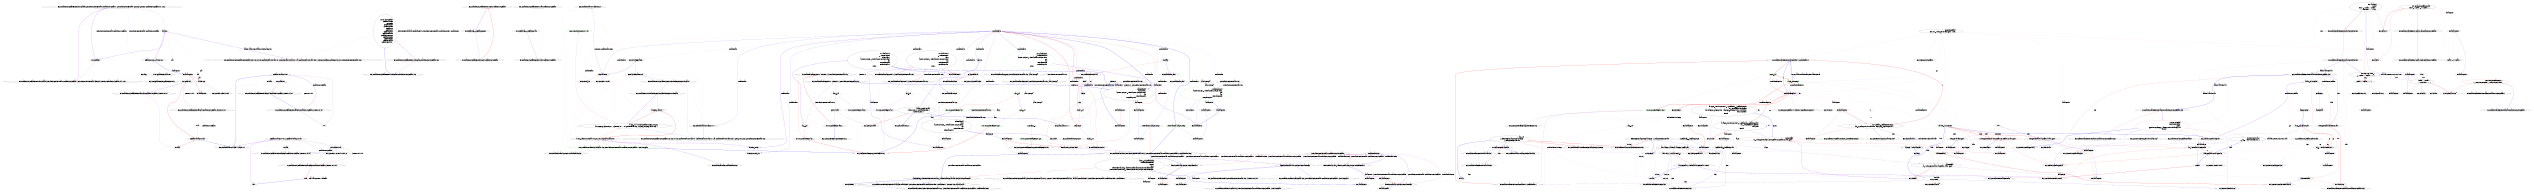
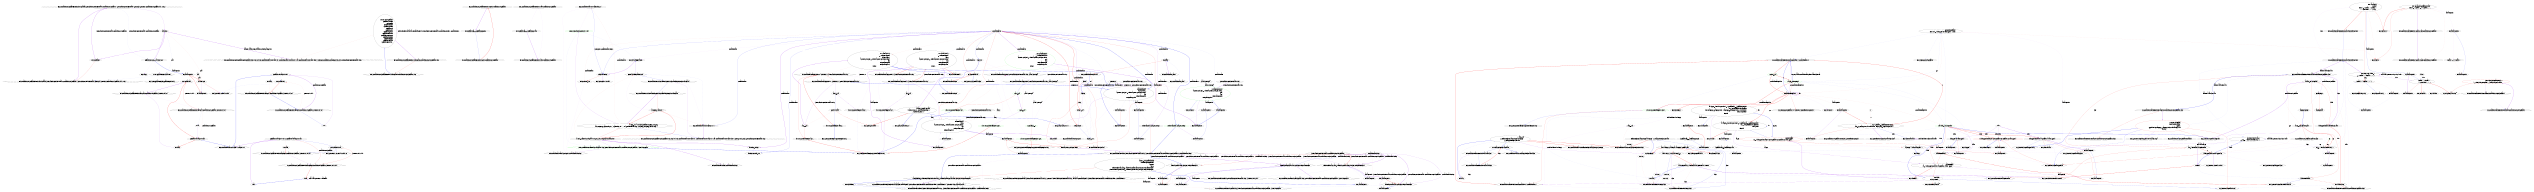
(754, 153) -> (754, 153)
